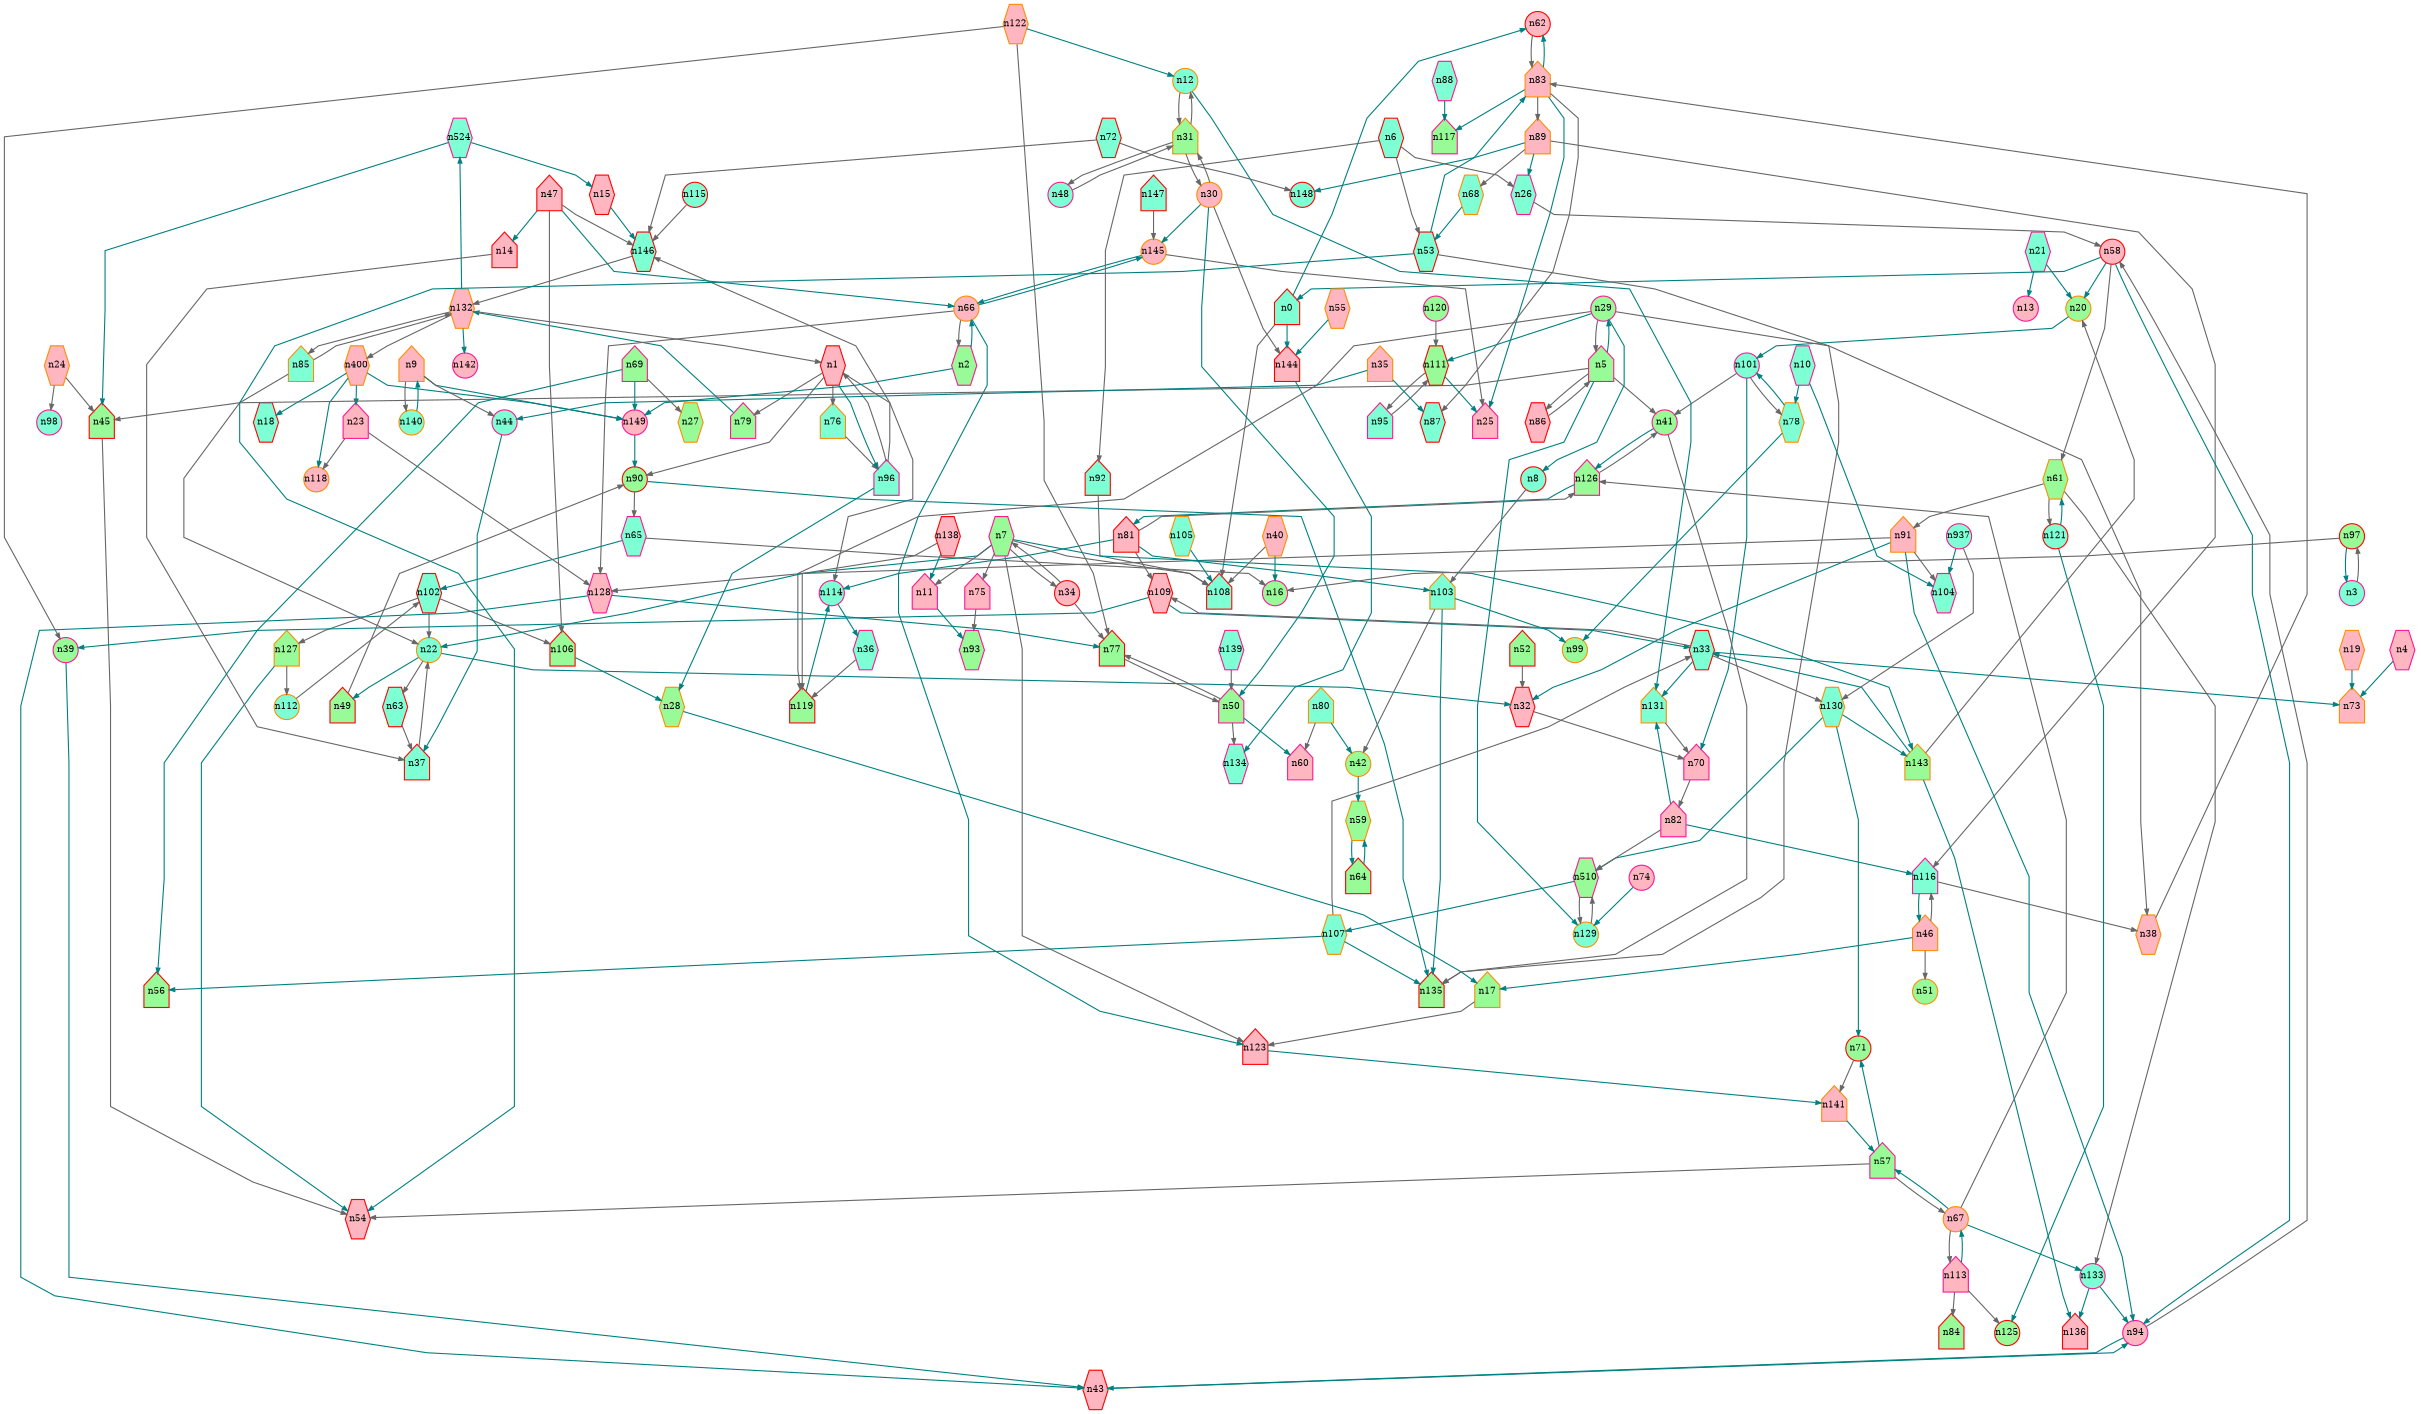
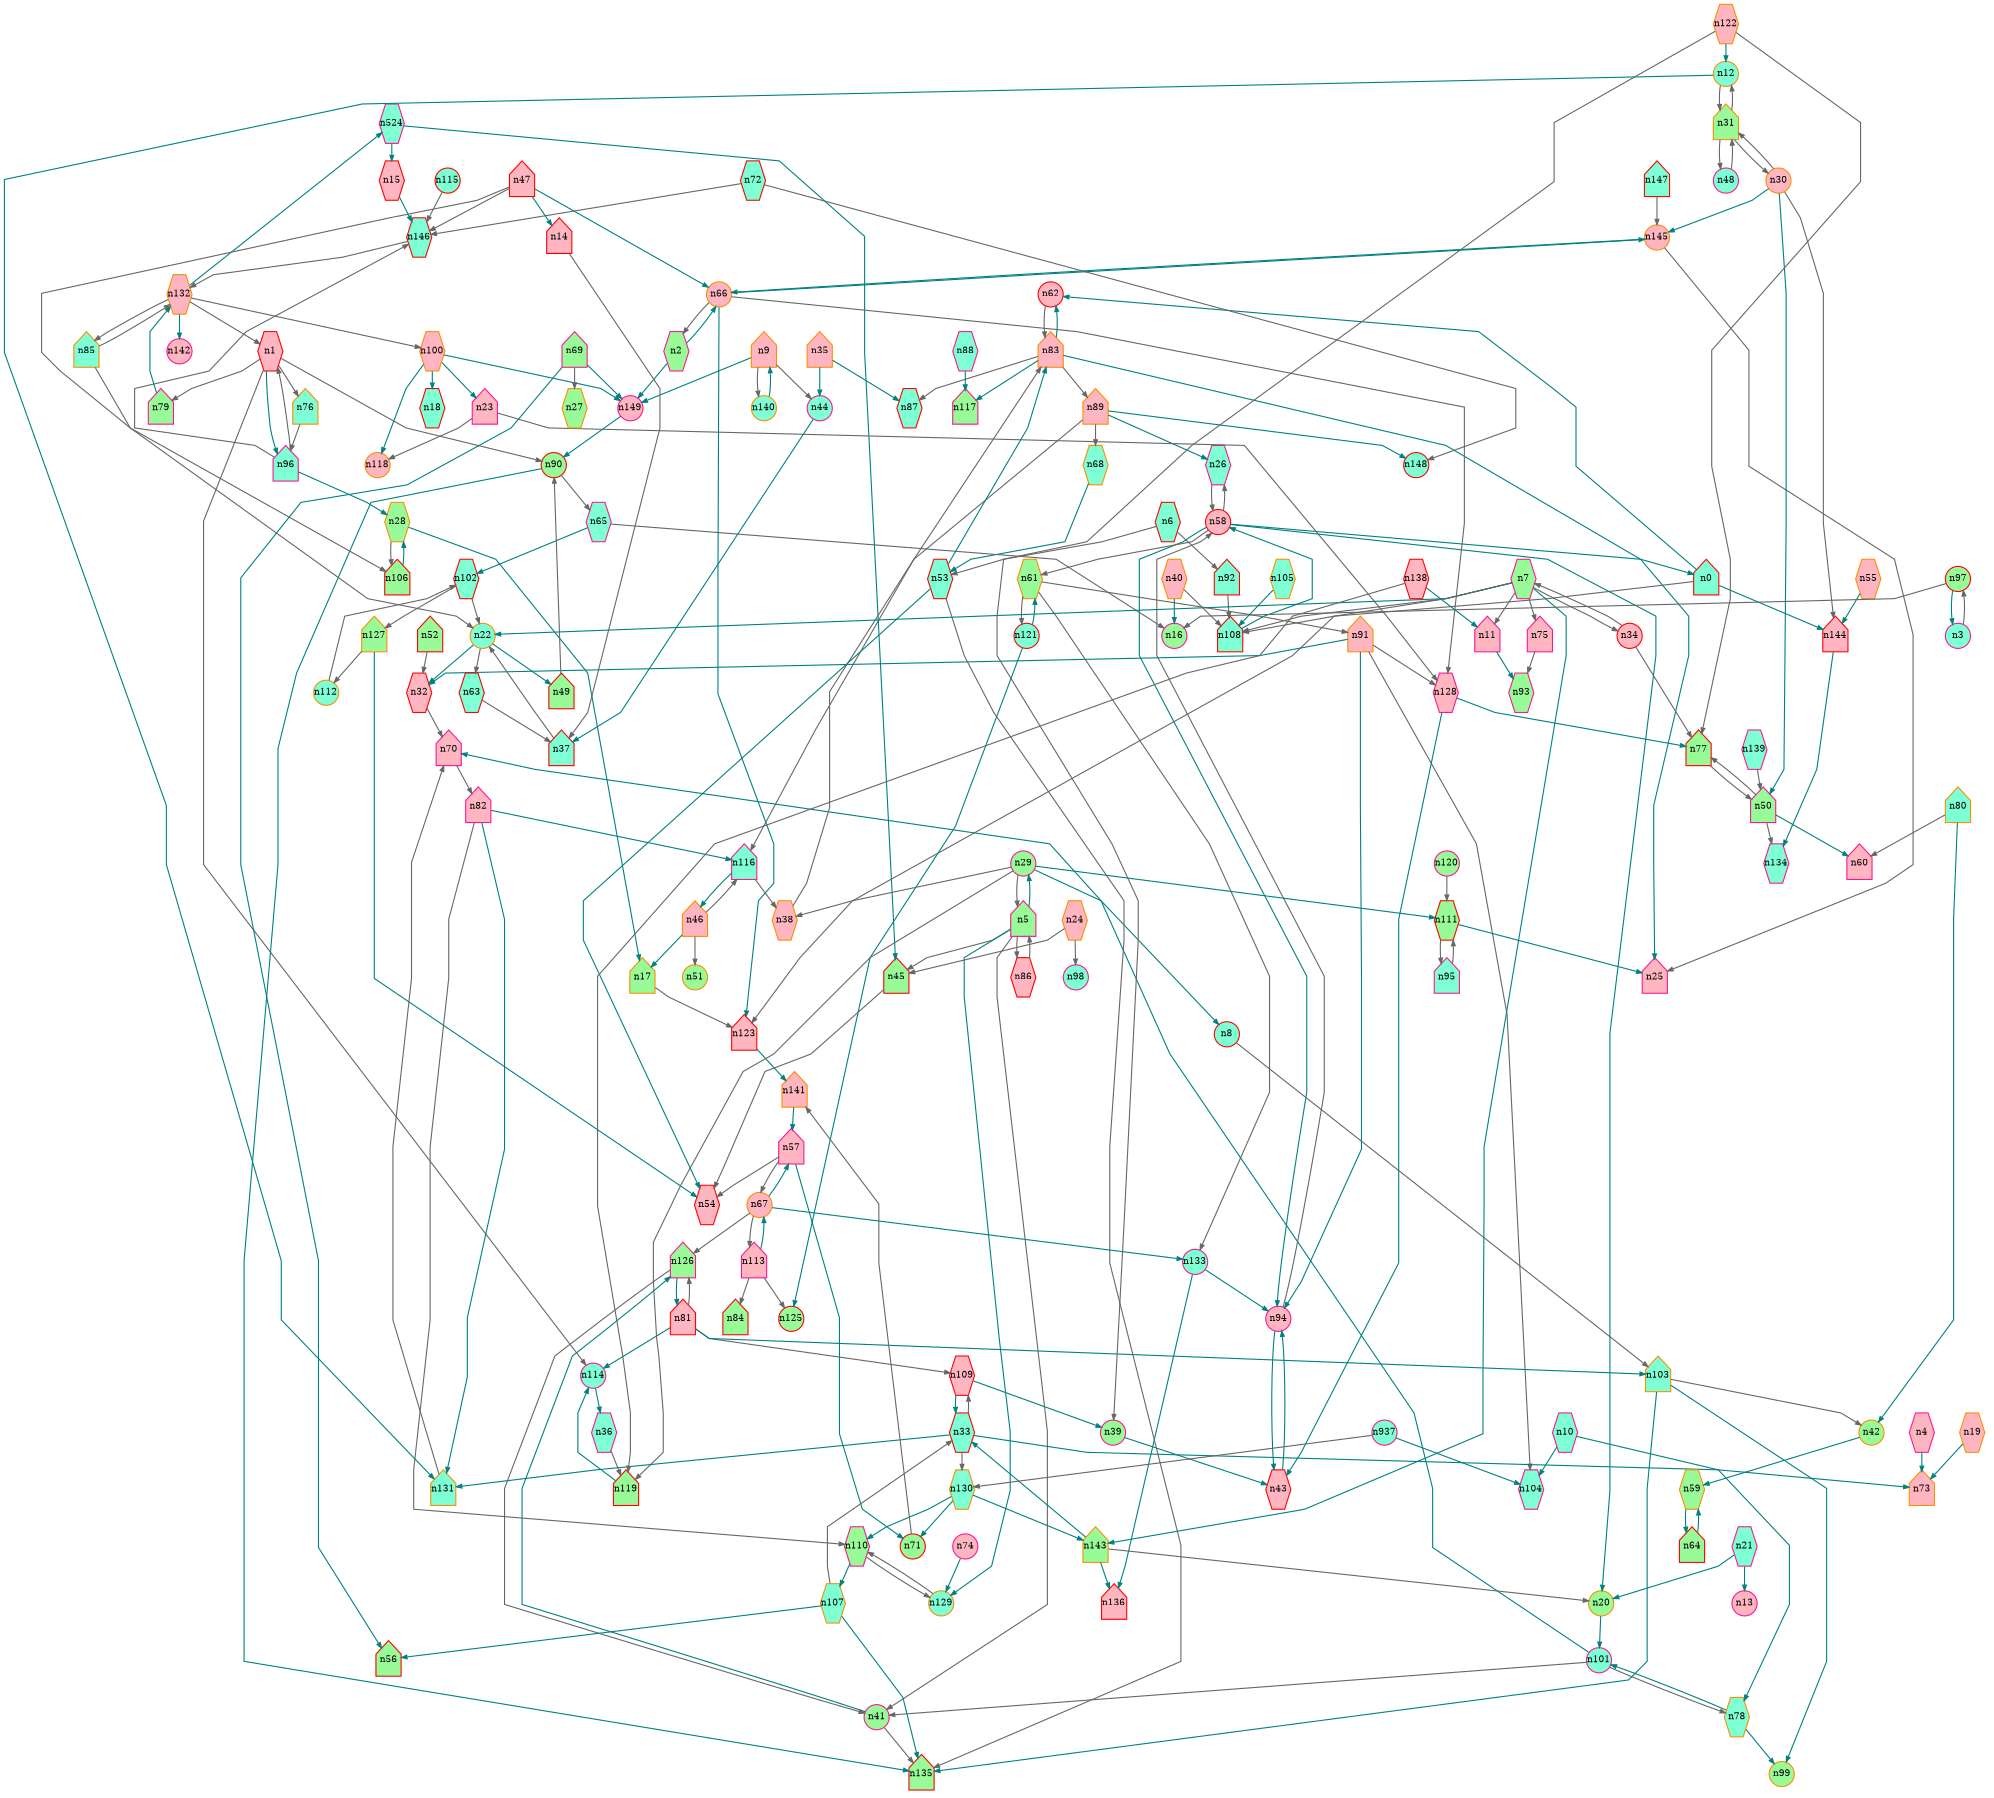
(1469, 169) -> (1224, 501)
(357, 366) -> (432, 351)
none -> (1312, 576)
(492, 620) -> (391, 551)
(1586, 878) -> (857, 1546)
(1882, 1162) -> (791, 1148)
